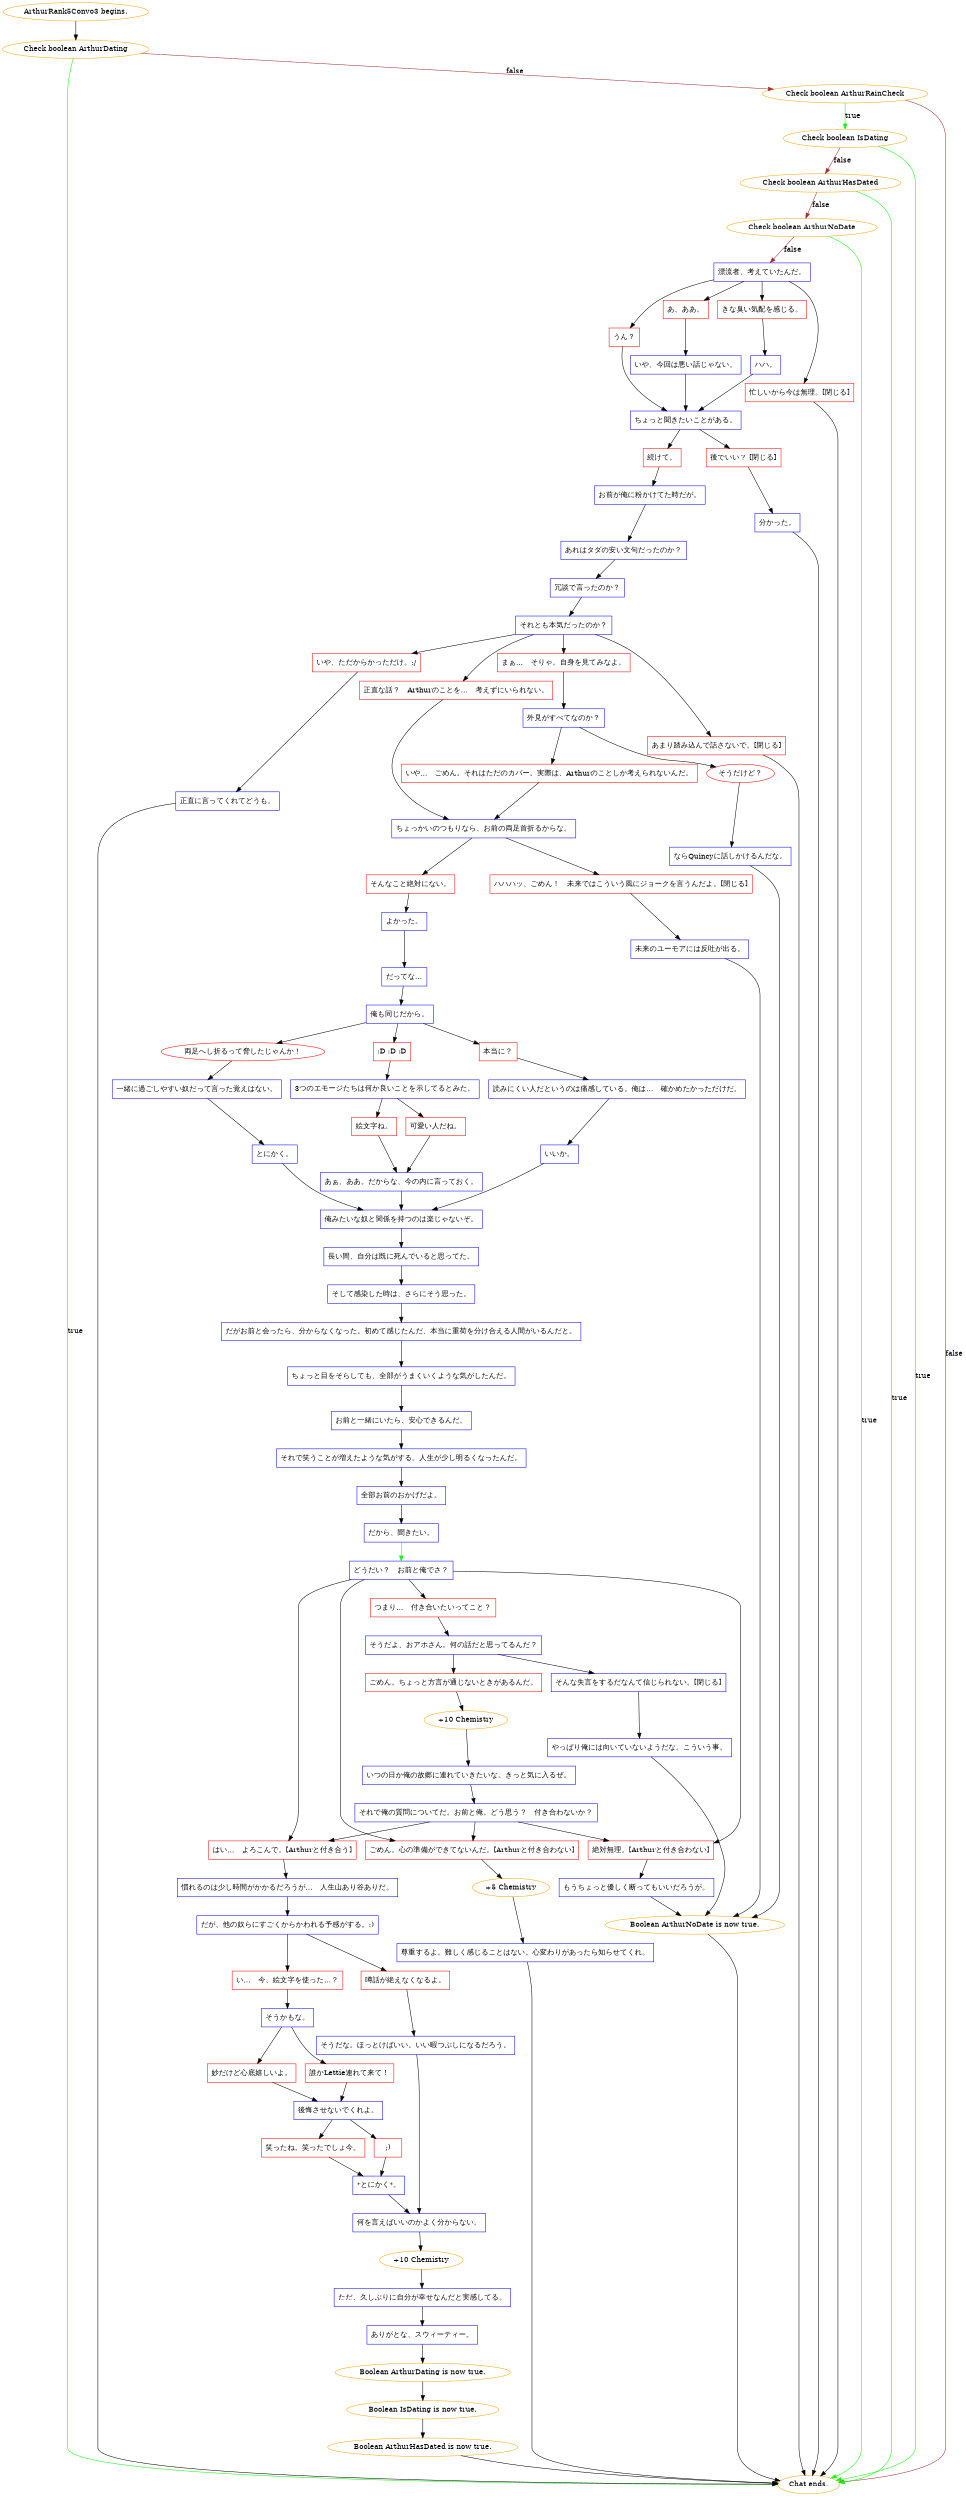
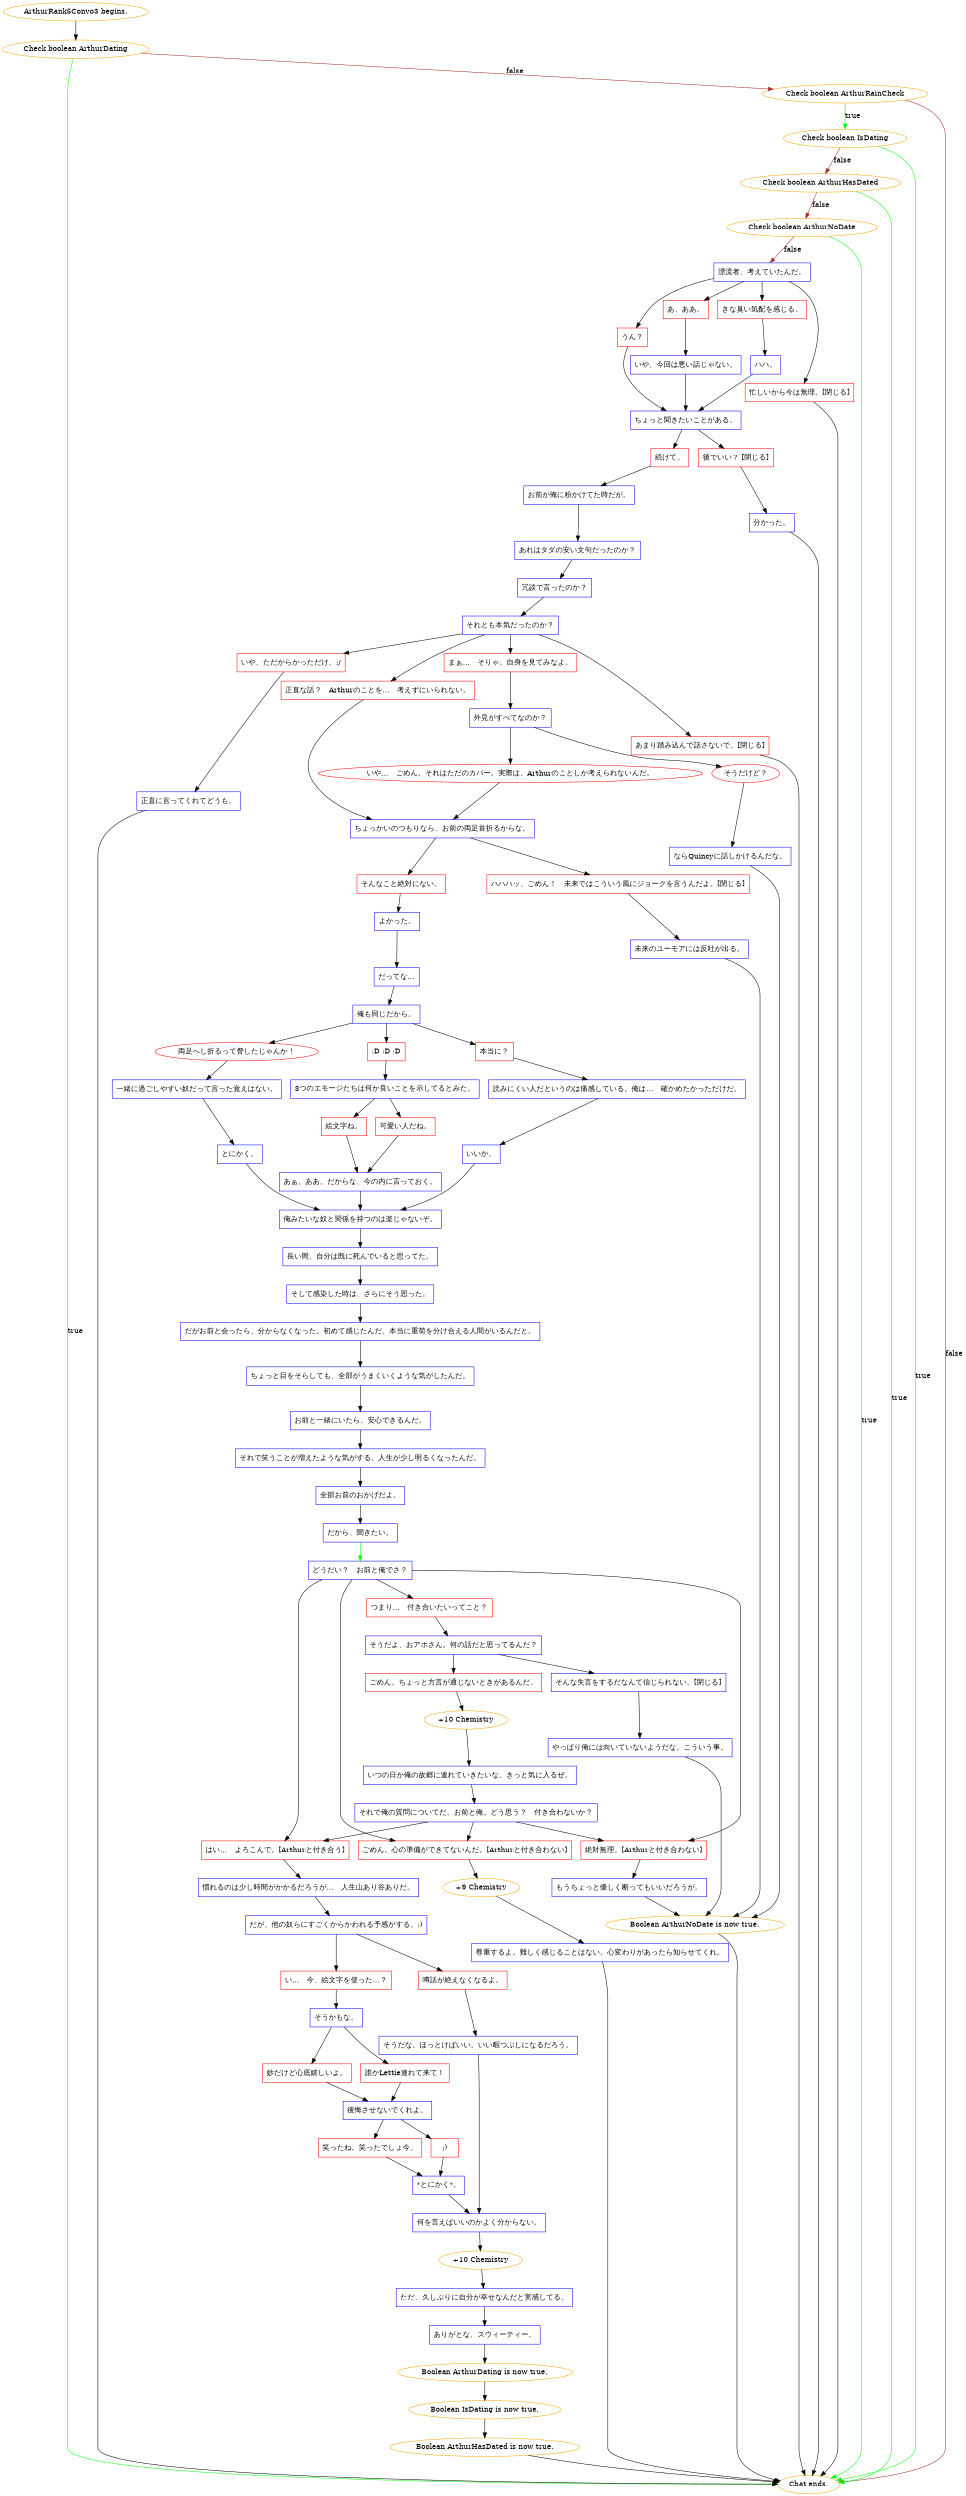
(549, 773) -> (510, 773)
(511, 1888) -> (481, 1888)
